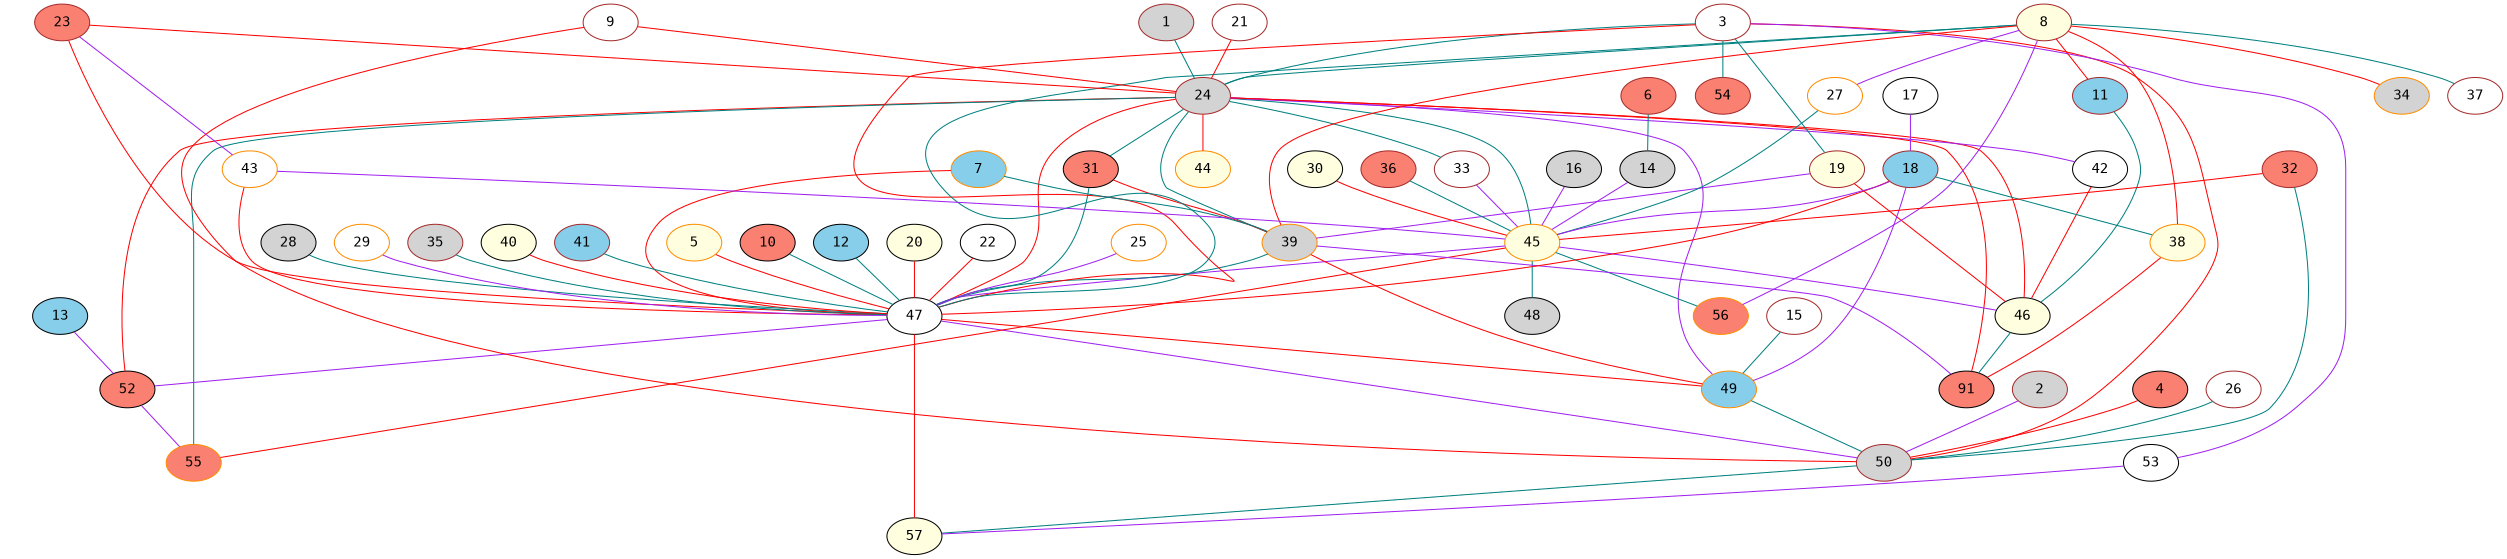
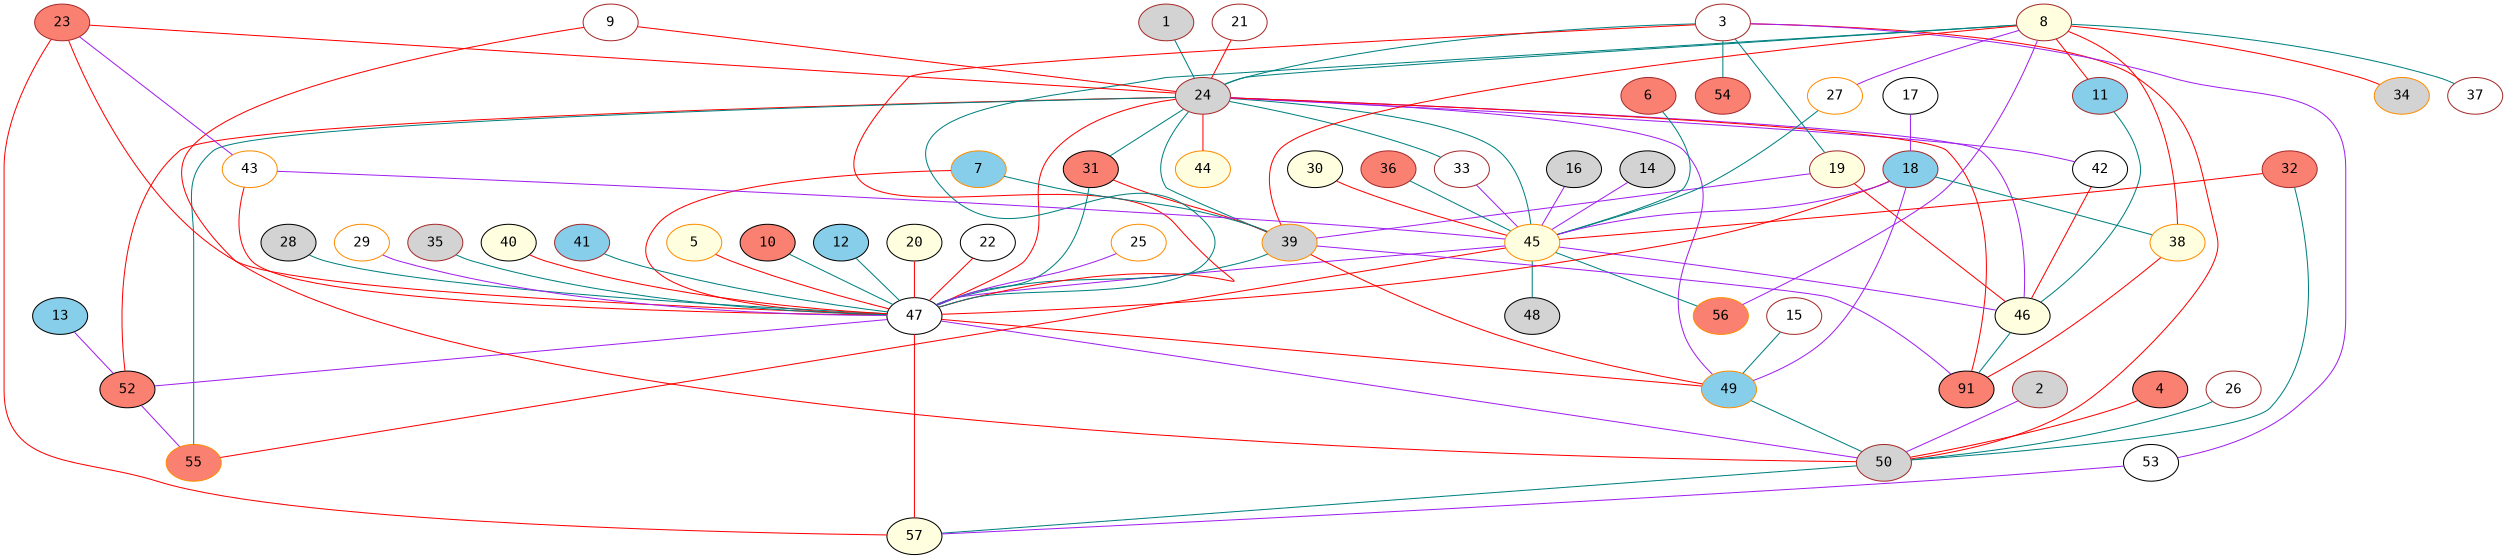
(1685, 120) -> (1685, 120)
(1648, 130) -> (1687, 181)
none -> (243, 499)
